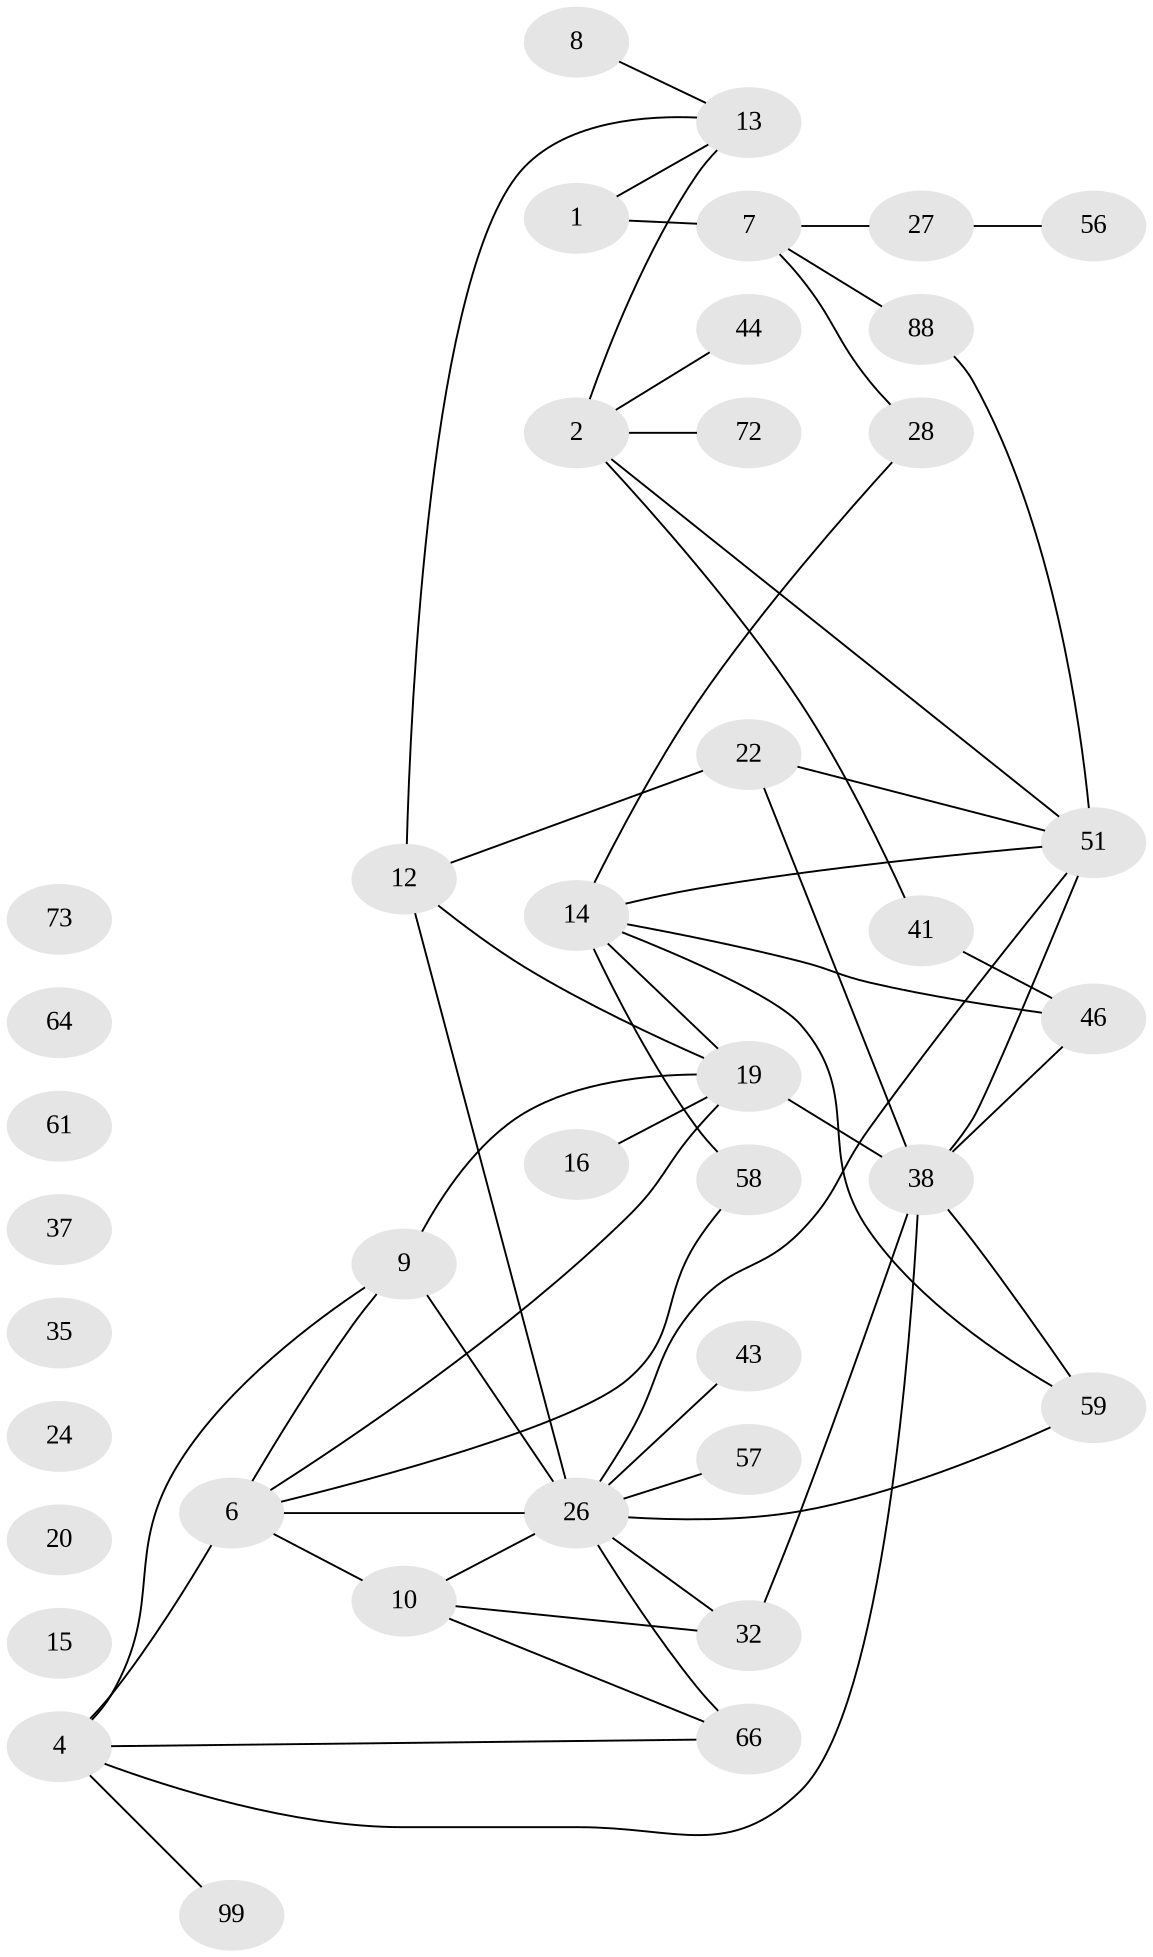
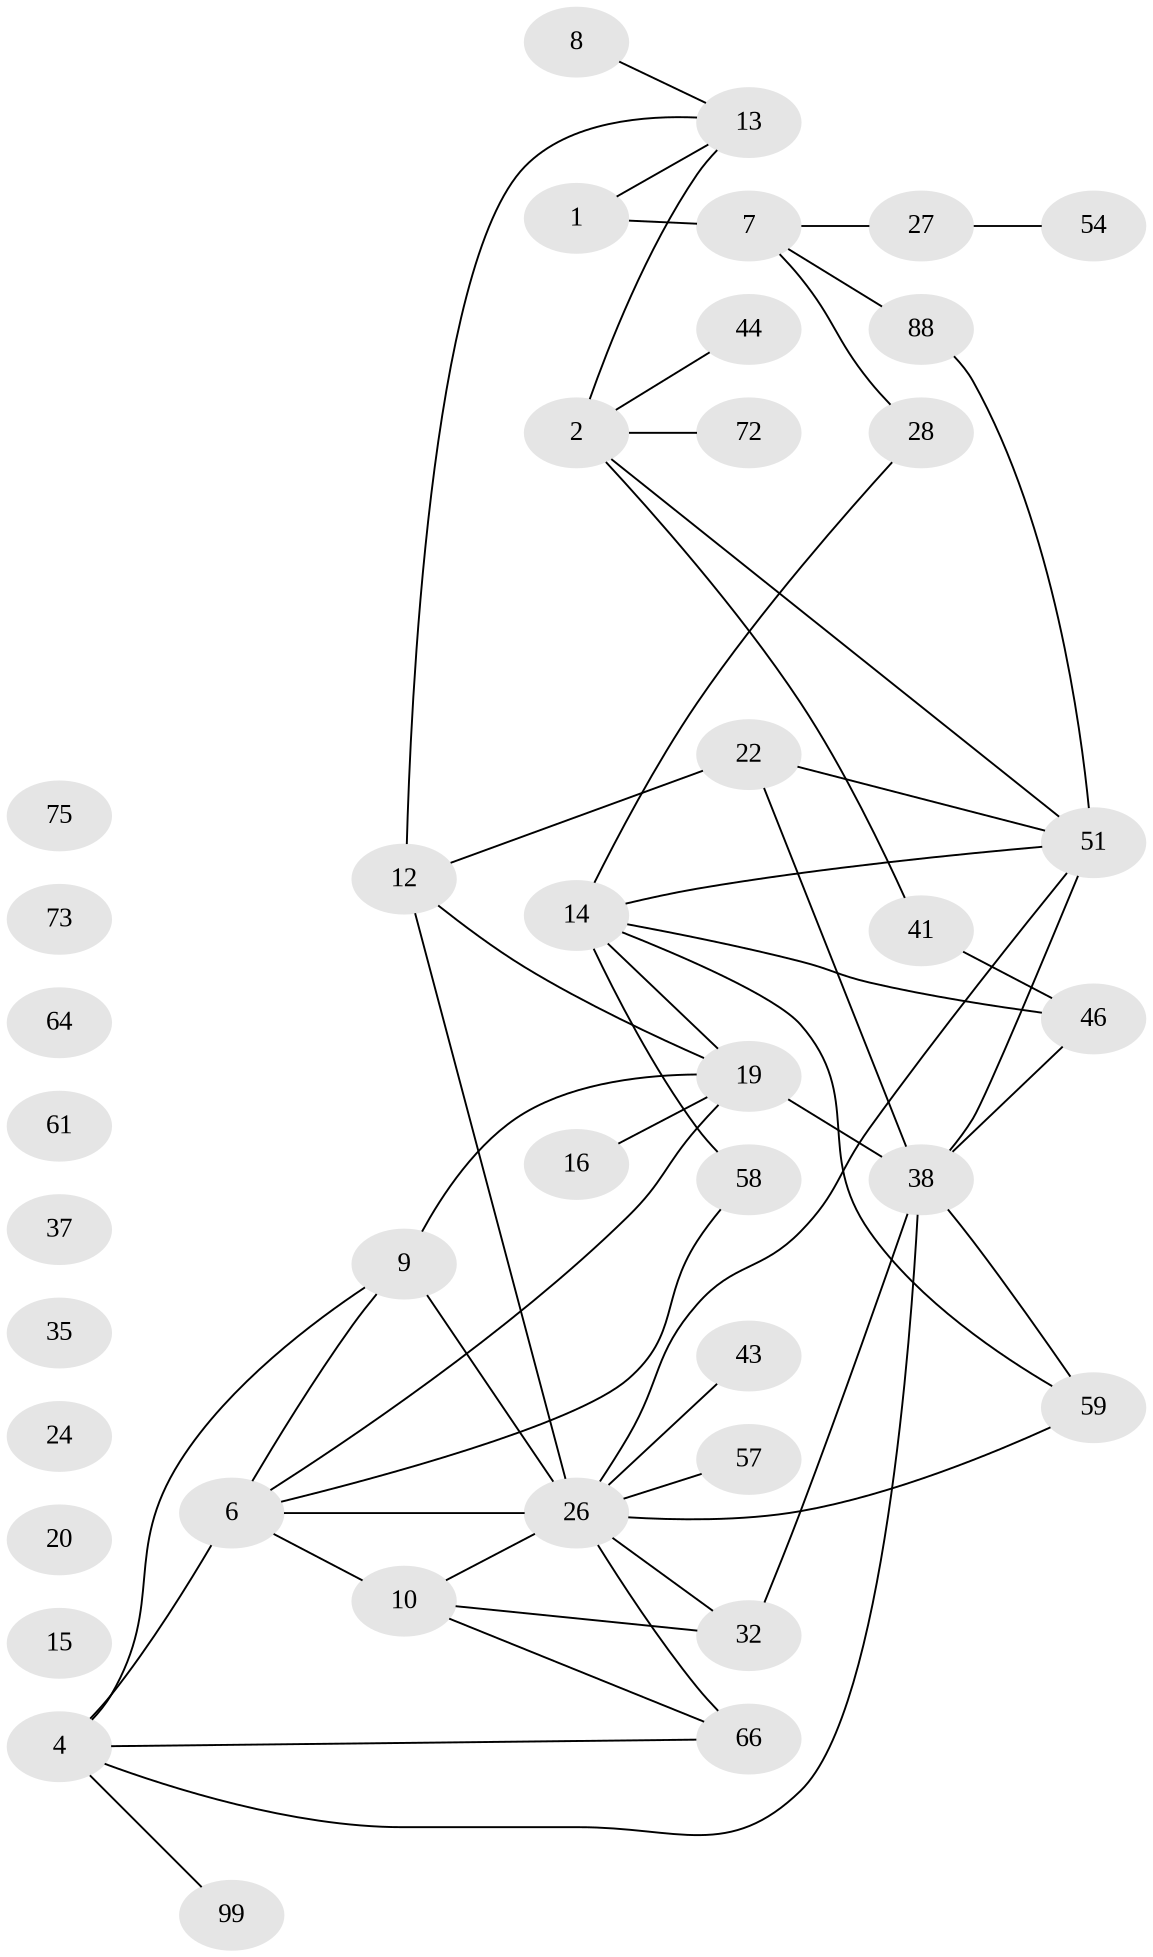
(1094, 226) -> (1094, 226)
none -> (59, 816)
